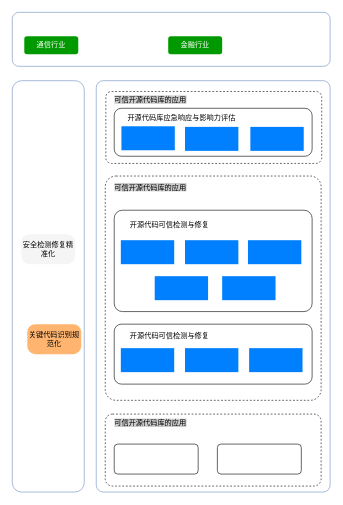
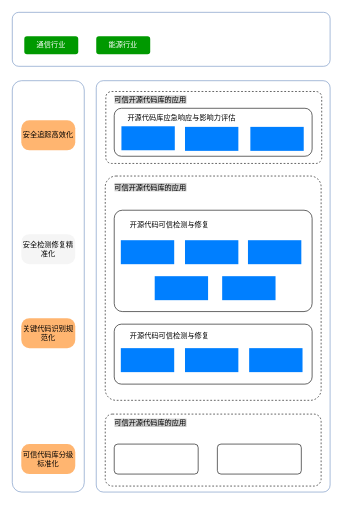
none -> (123, 45)
(195, 45) -> none
none -> (48, 135)
(54, 339) -> (48, 333)
none -> (48, 459)
